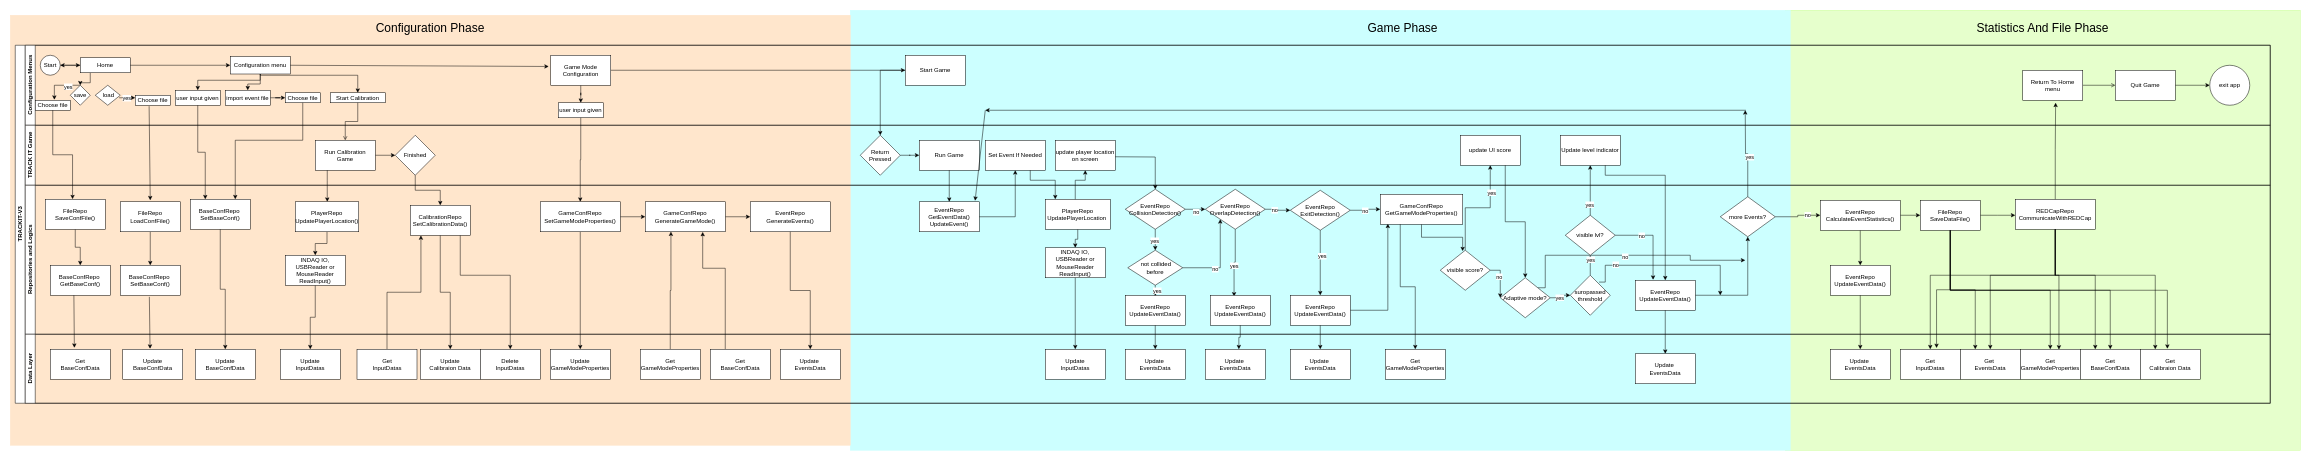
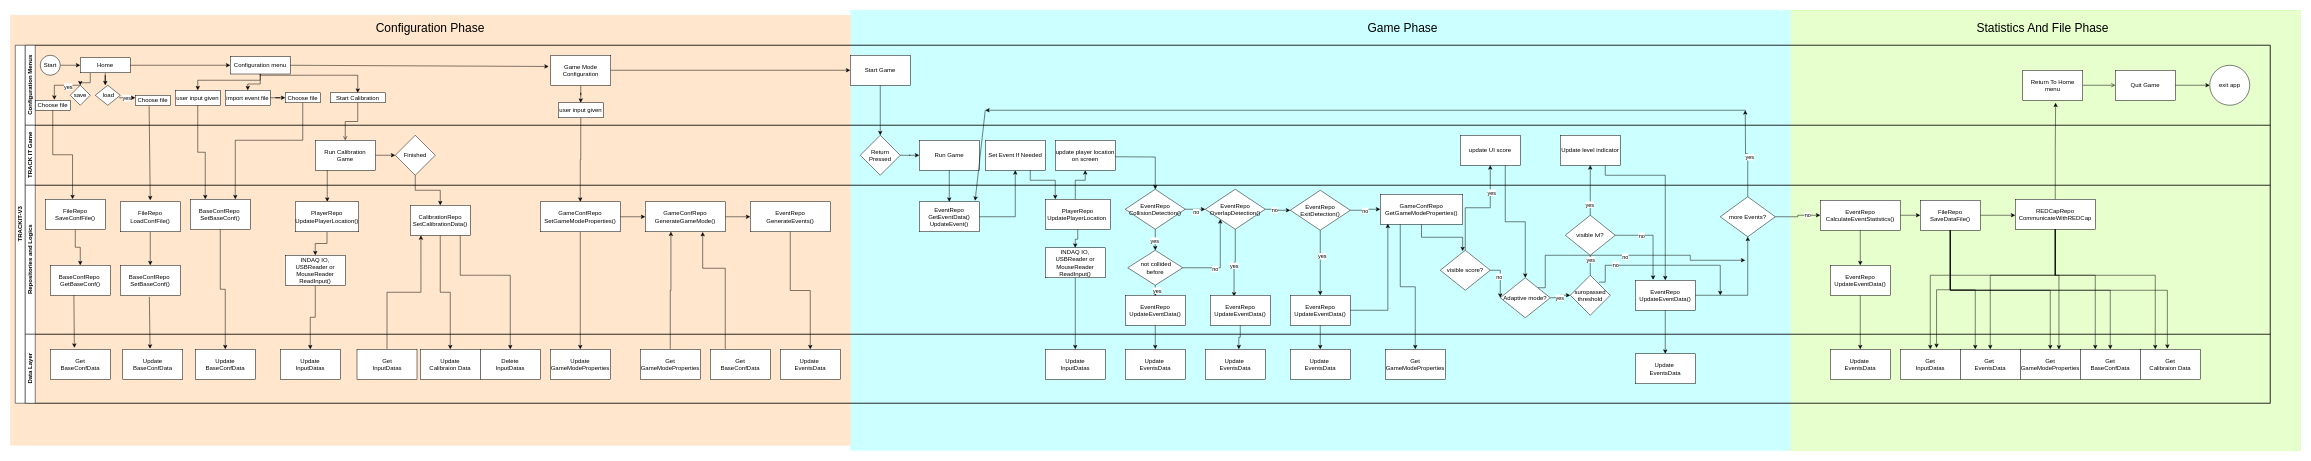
(79, 65) -> (105, 82)
(935, 70) -> (880, 70)
